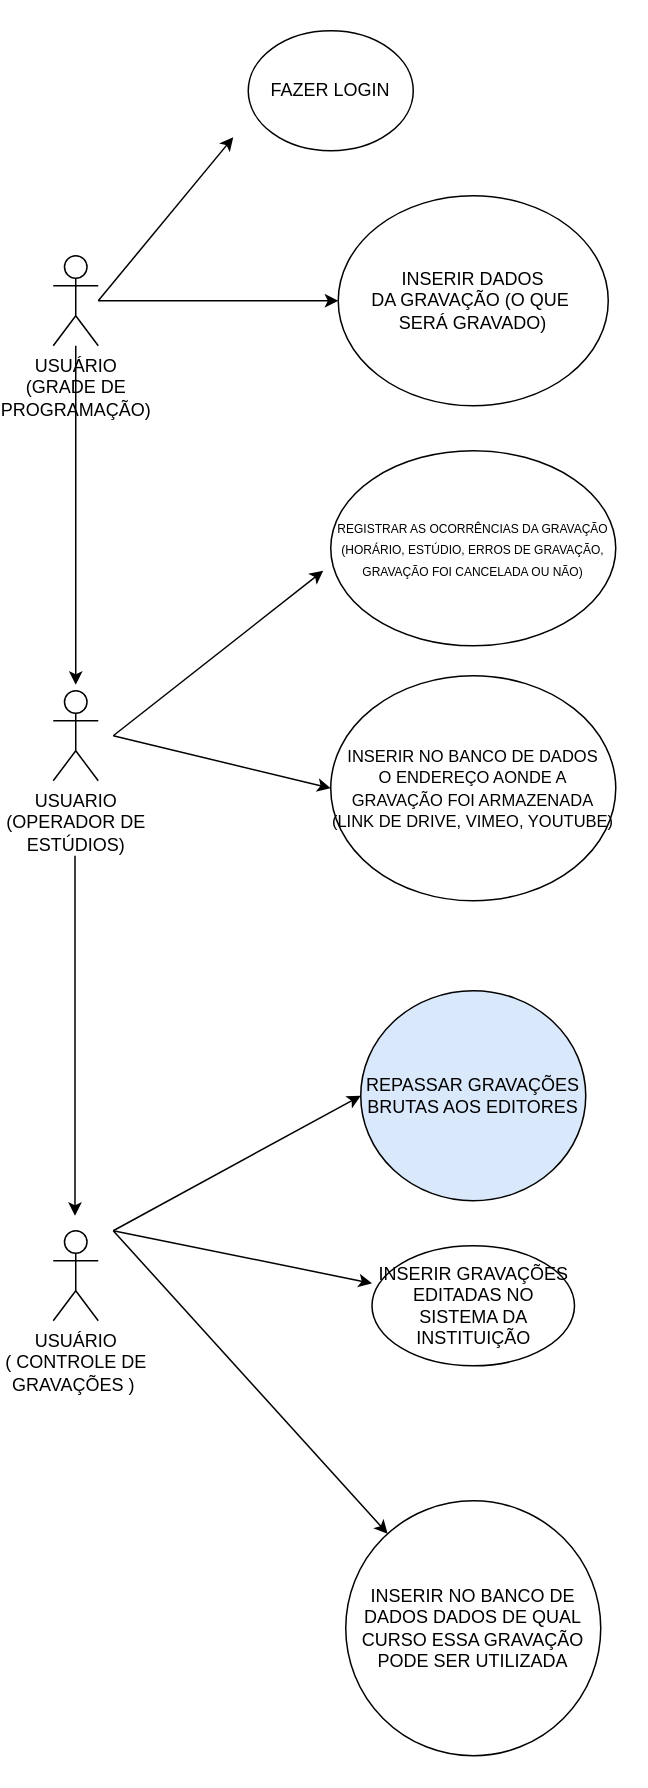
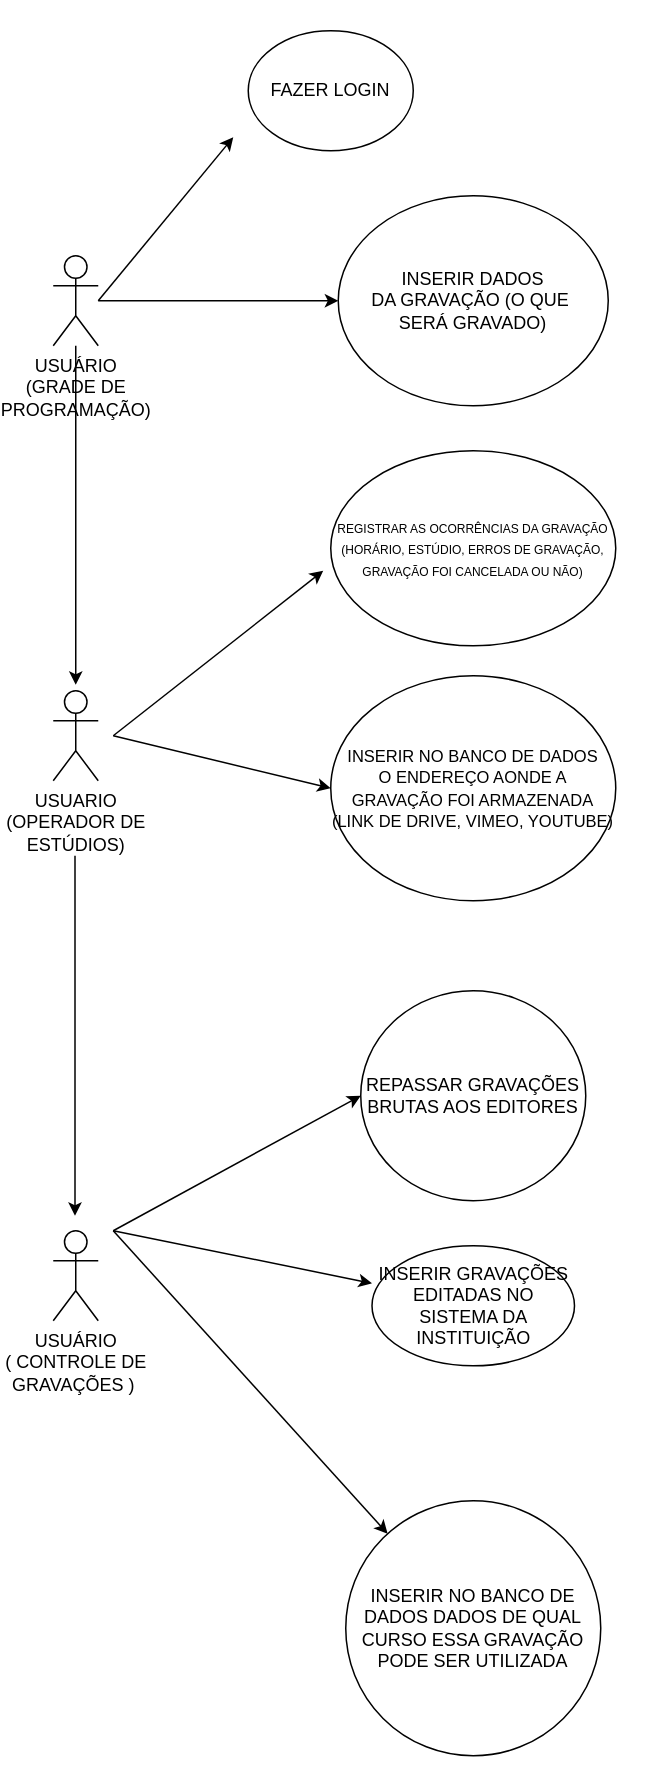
(473, 1096) -> (473, 1096)
